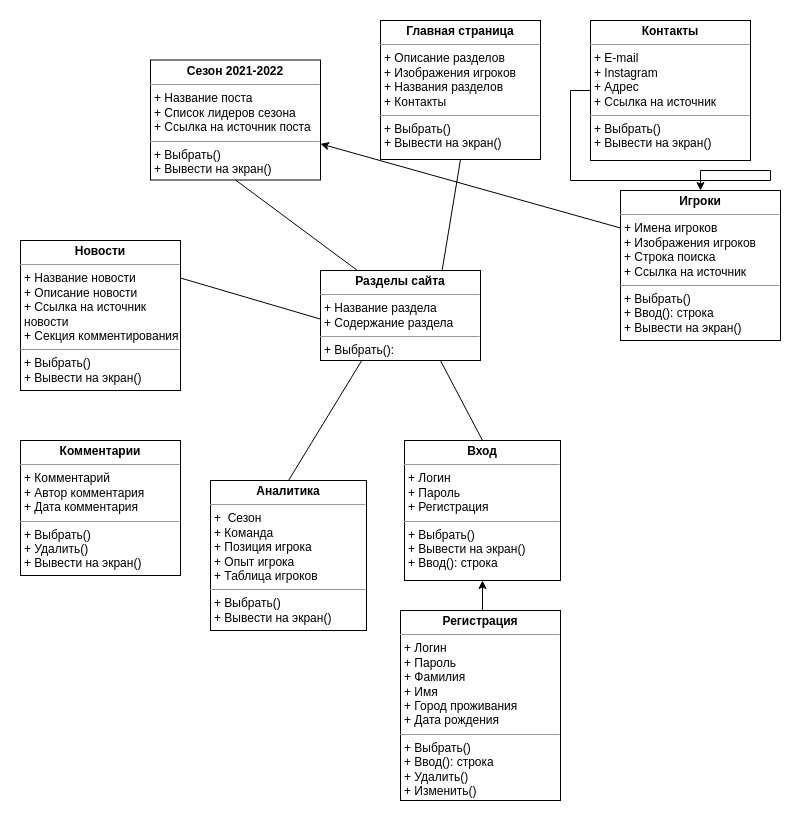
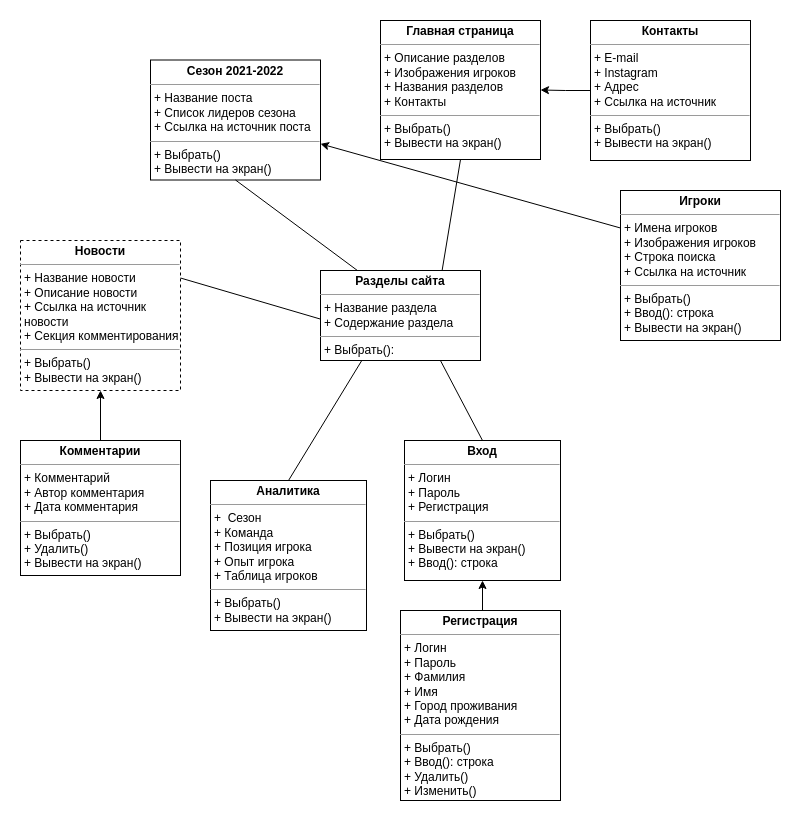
(671, 181) -> (560, 90)
(101, 316) -> (101, 316)
none -> (101, 419)
